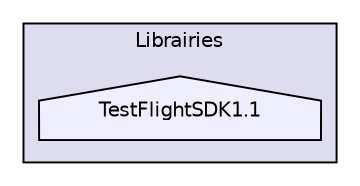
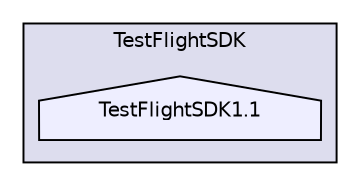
(180, 42) -> (180, 42)
